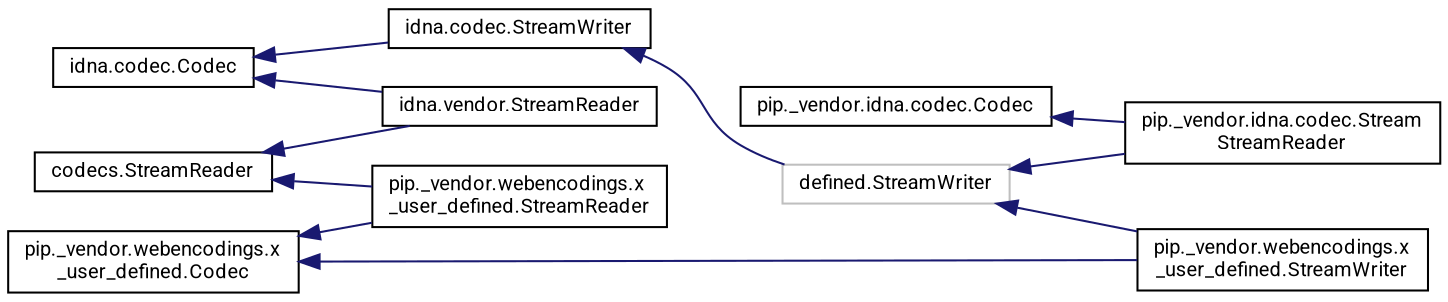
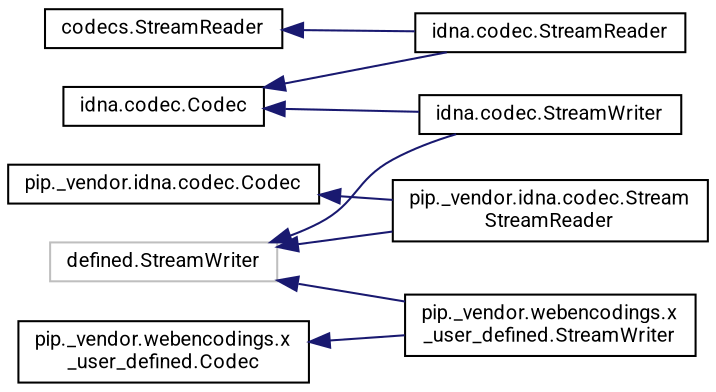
(520, 106) -> (550, 33)
(709, 116) -> (368, 178)
(520, 196) -> none
